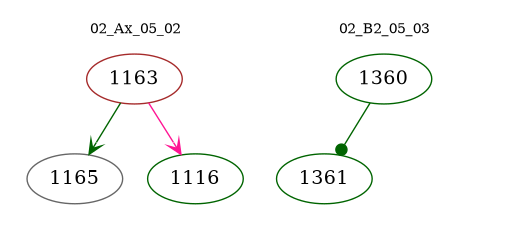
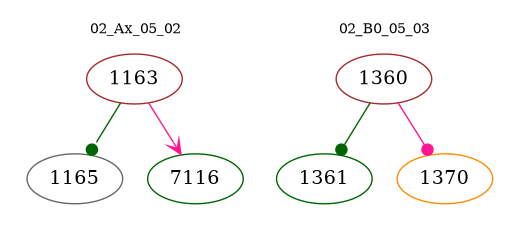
(385, 30) -> (385, 30)
(384, 79) -> (384, 79)
(109, 123) -> (109, 123)
(195, 179) -> (195, 179)
none -> (445, 179)
